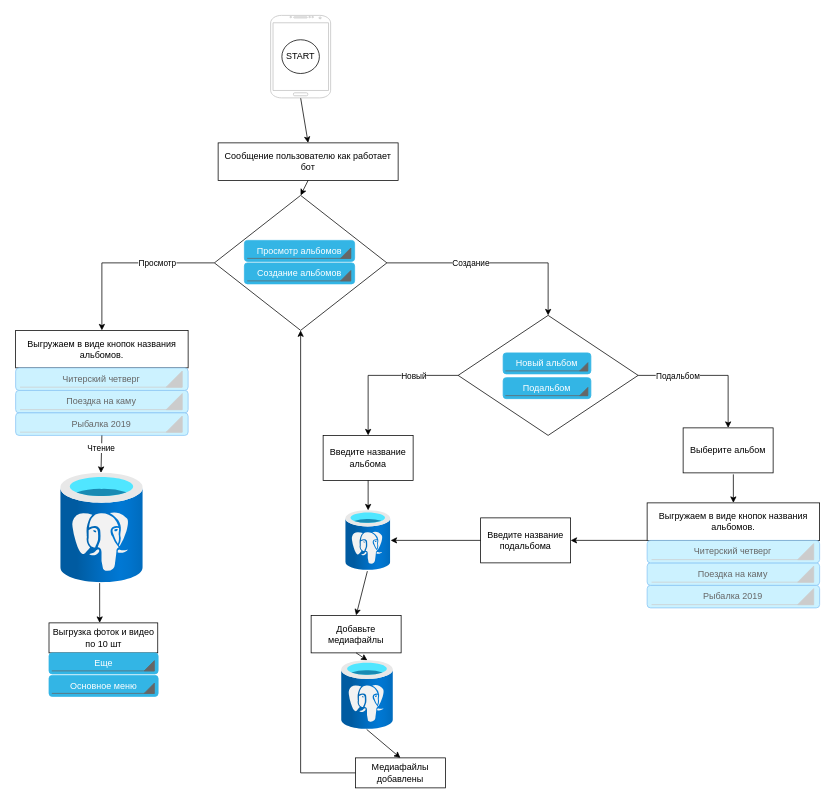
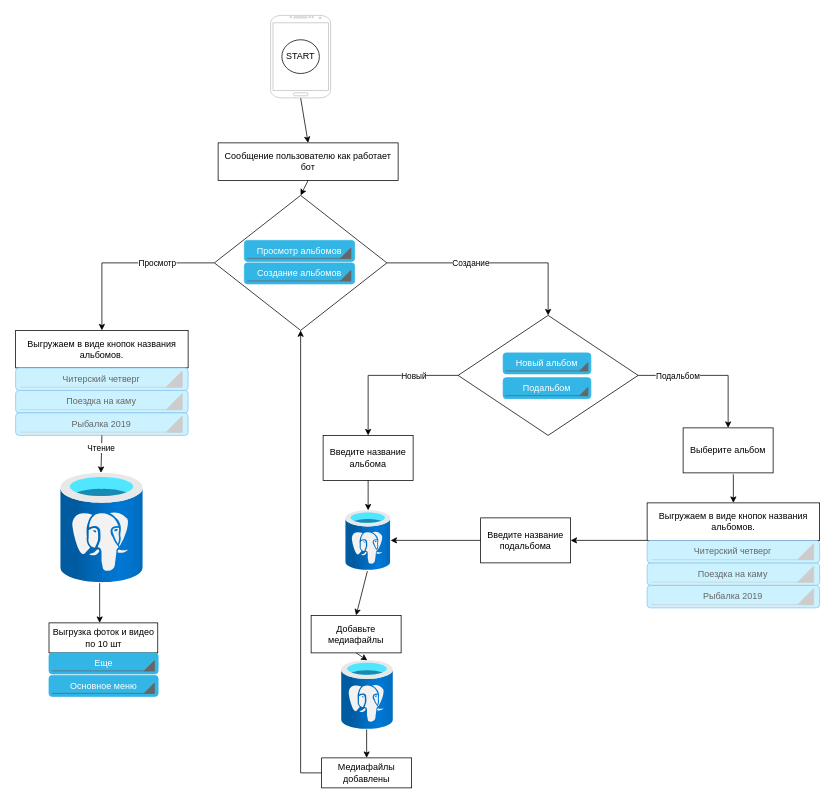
(400, 773) -> (366, 773)
